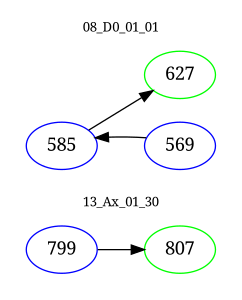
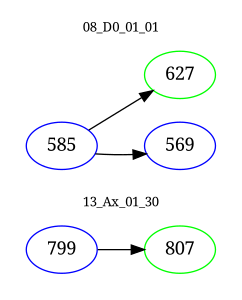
(127, 137) -> (114, 155)
